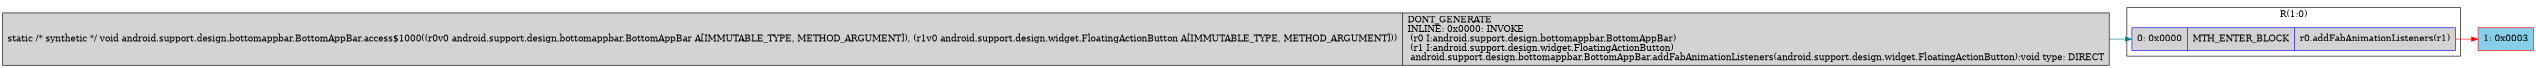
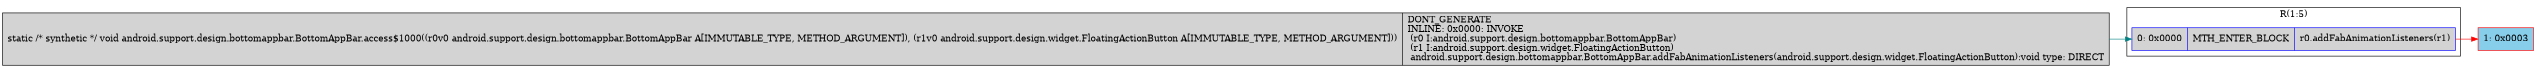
(2294, 15) -> (2294, 15)
